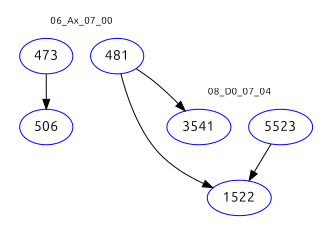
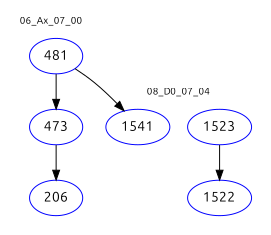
(46, 127) -> (56, 198)
(199, 127) -> (138, 127)
(281, 127) -> (220, 127)
(145, 133) -> (56, 87)
